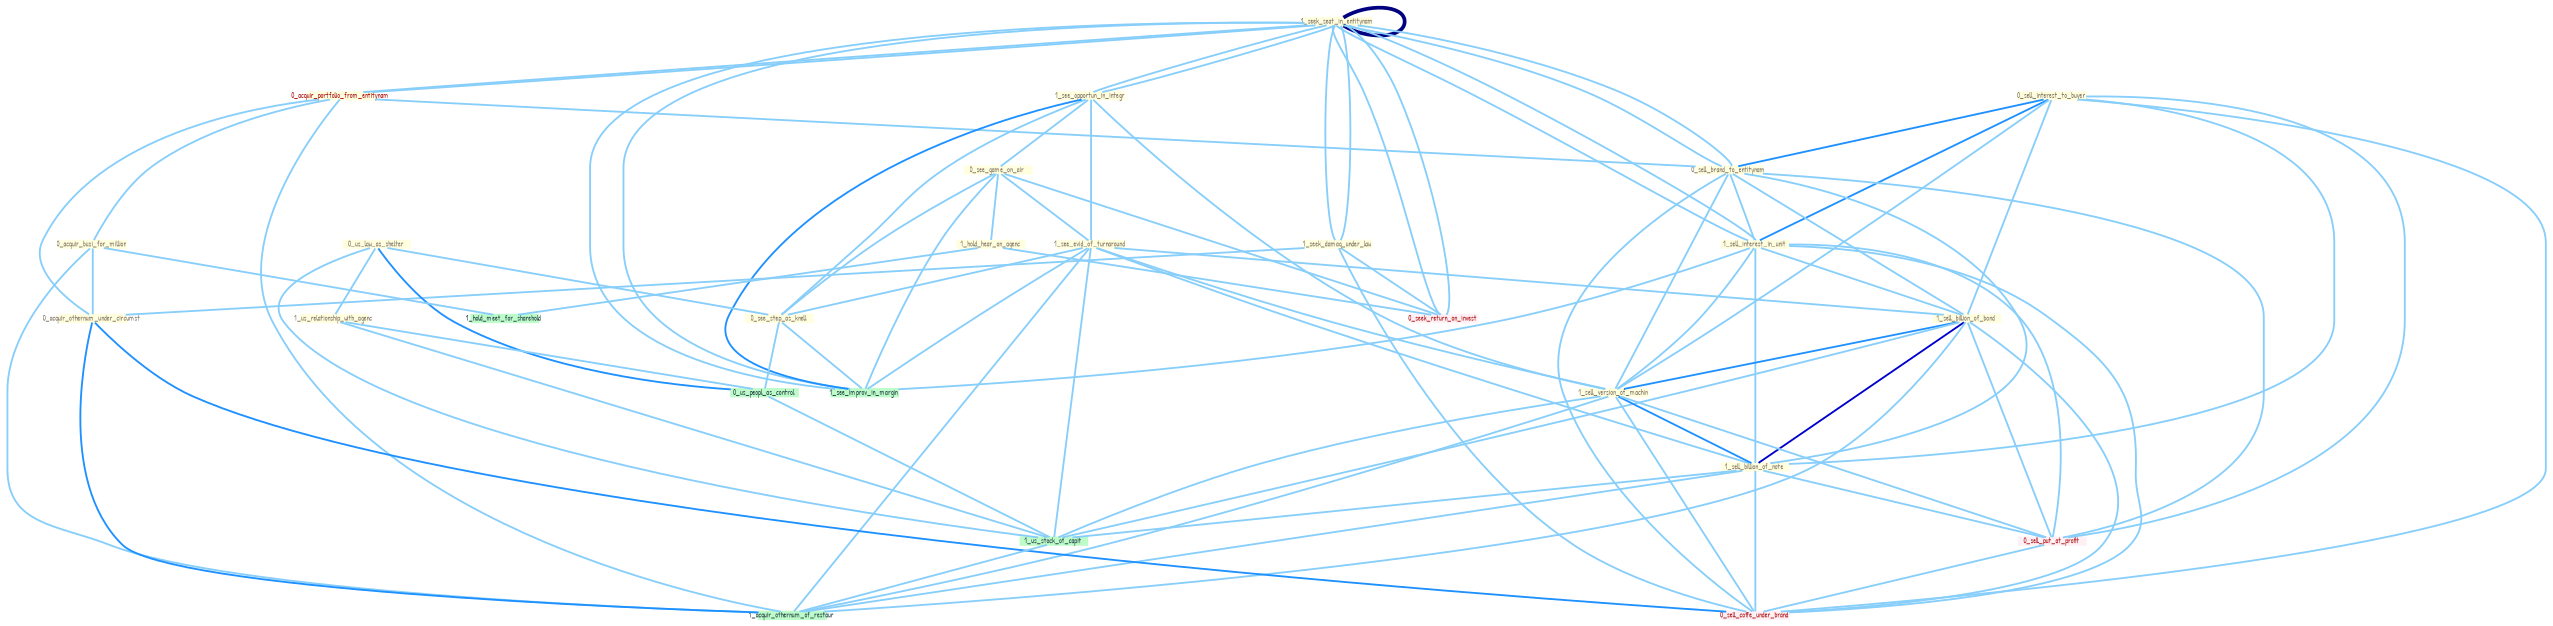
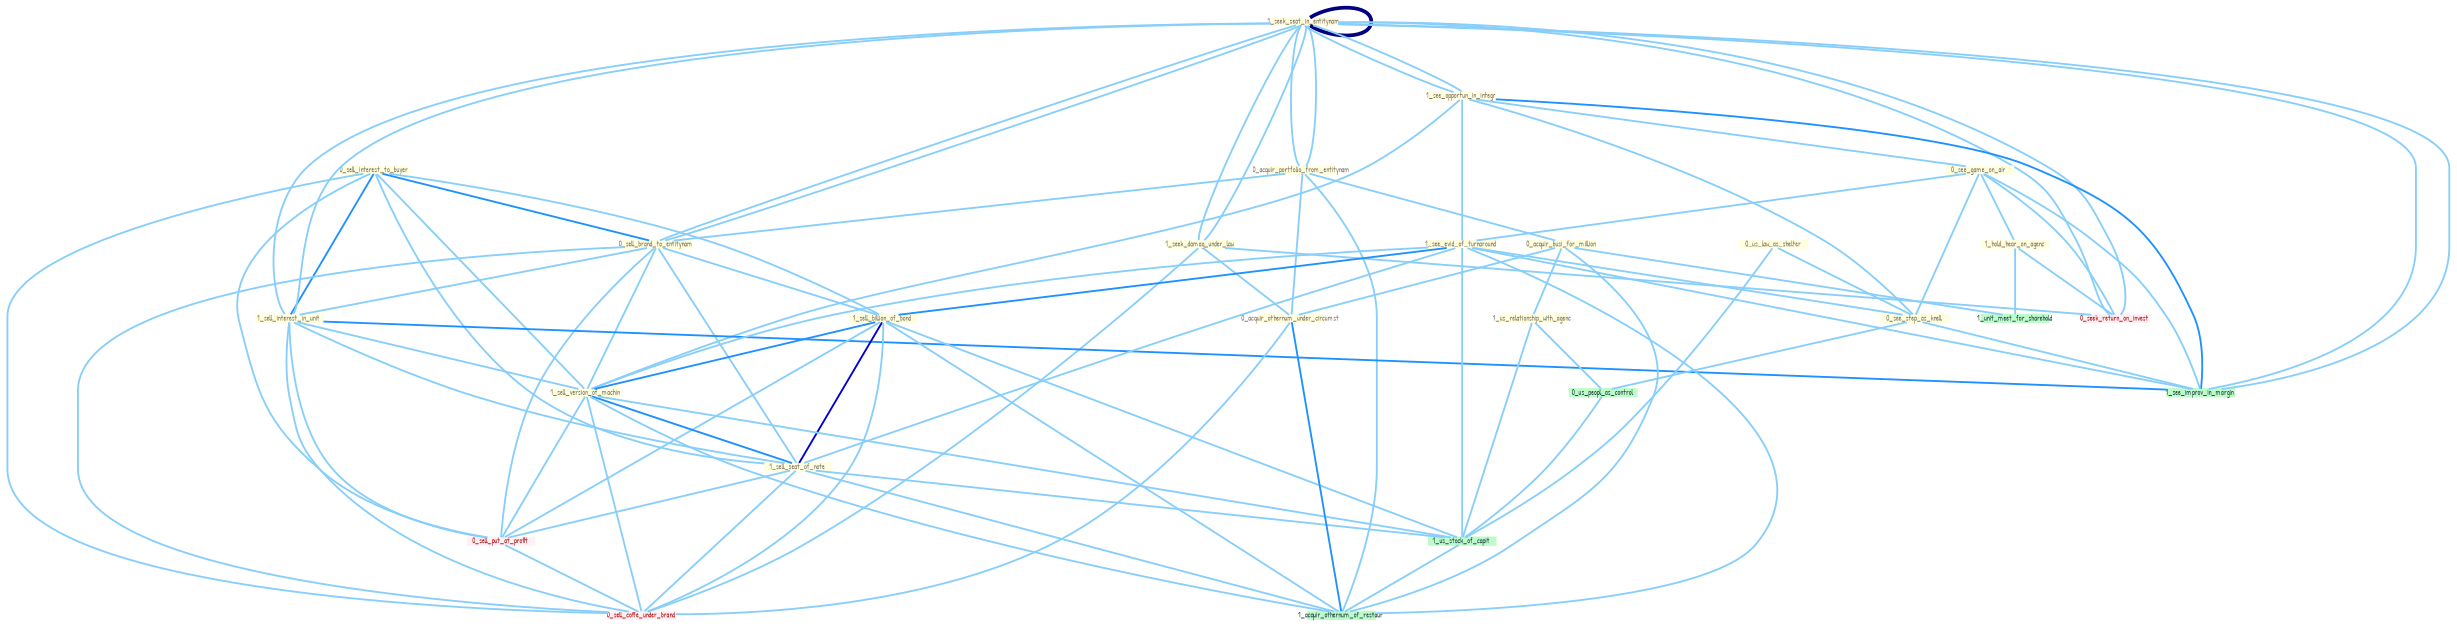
(341, 96) -> (1303, 170)
(356, 280) -> (1542, 294)
(1529, 281) -> (1186, 280)
(1861, 281) -> none
(505, 318) -> (2015, 318)
(473, 331) -> none
(1330, 349) -> (1245, 356)
(1755, 467) -> (798, 467)
(892, 534) -> (1009, 562)
